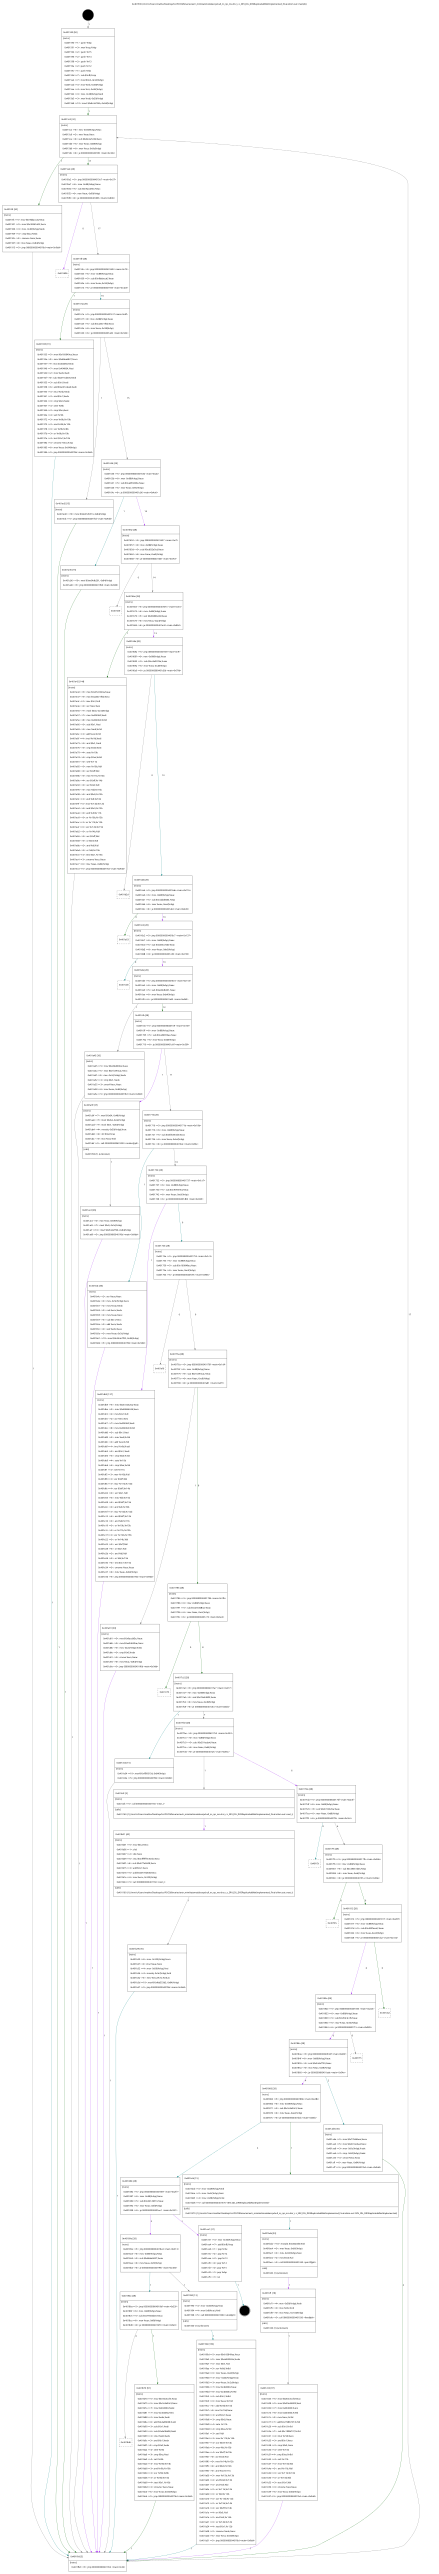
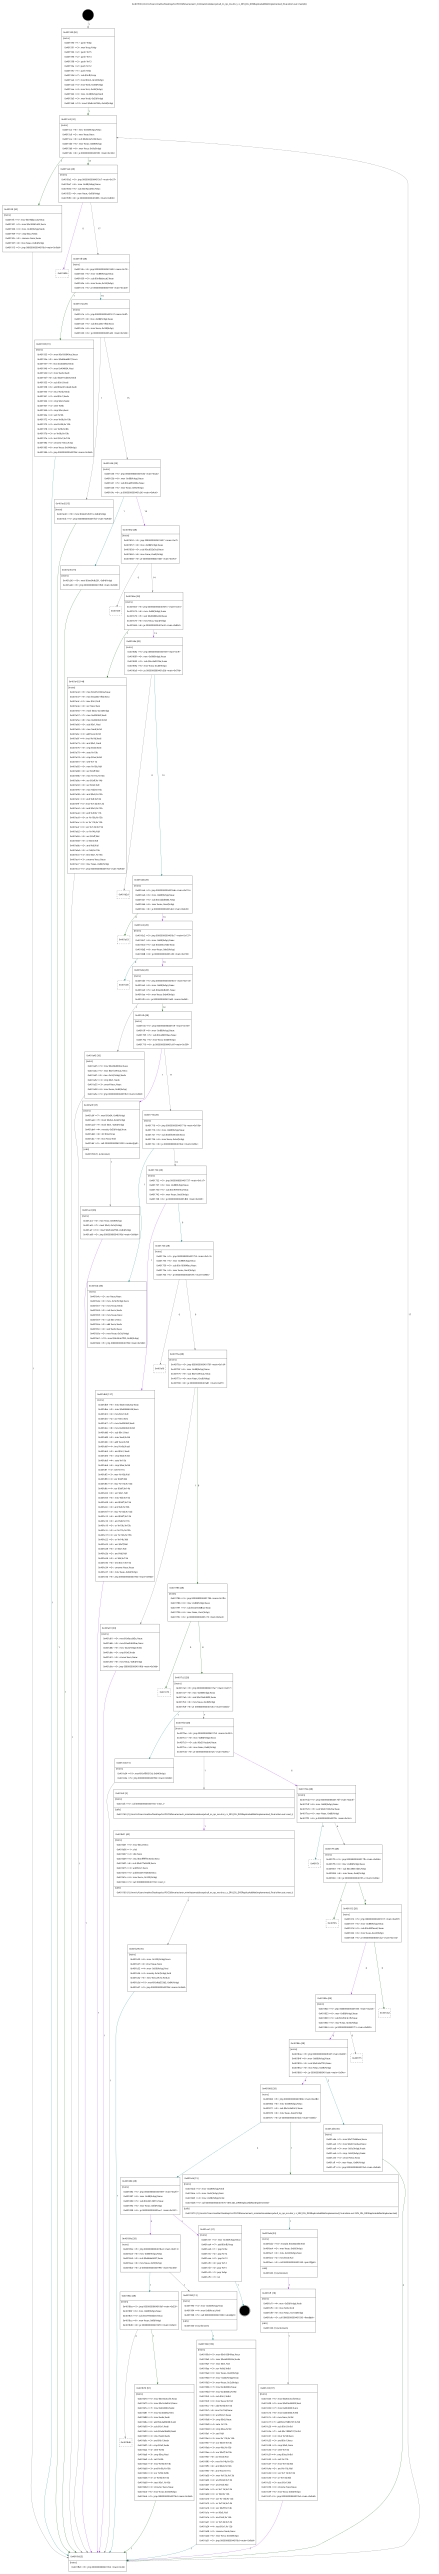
(91, 1948) -> none
